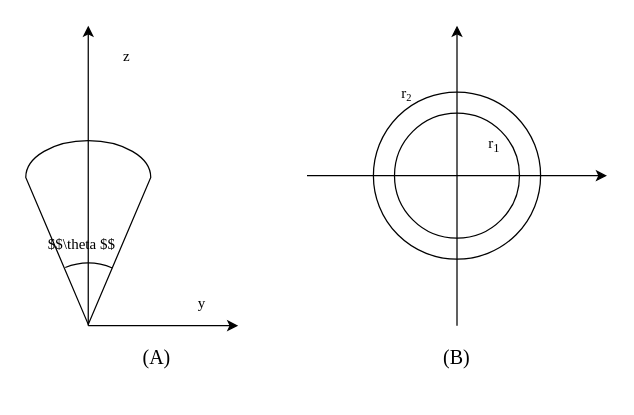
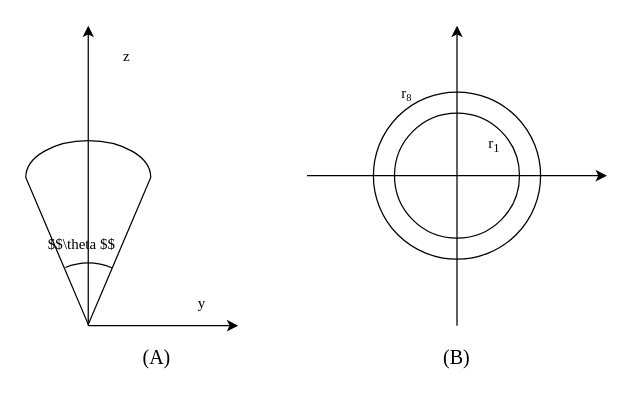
(407, 94) -> (407, 94)
